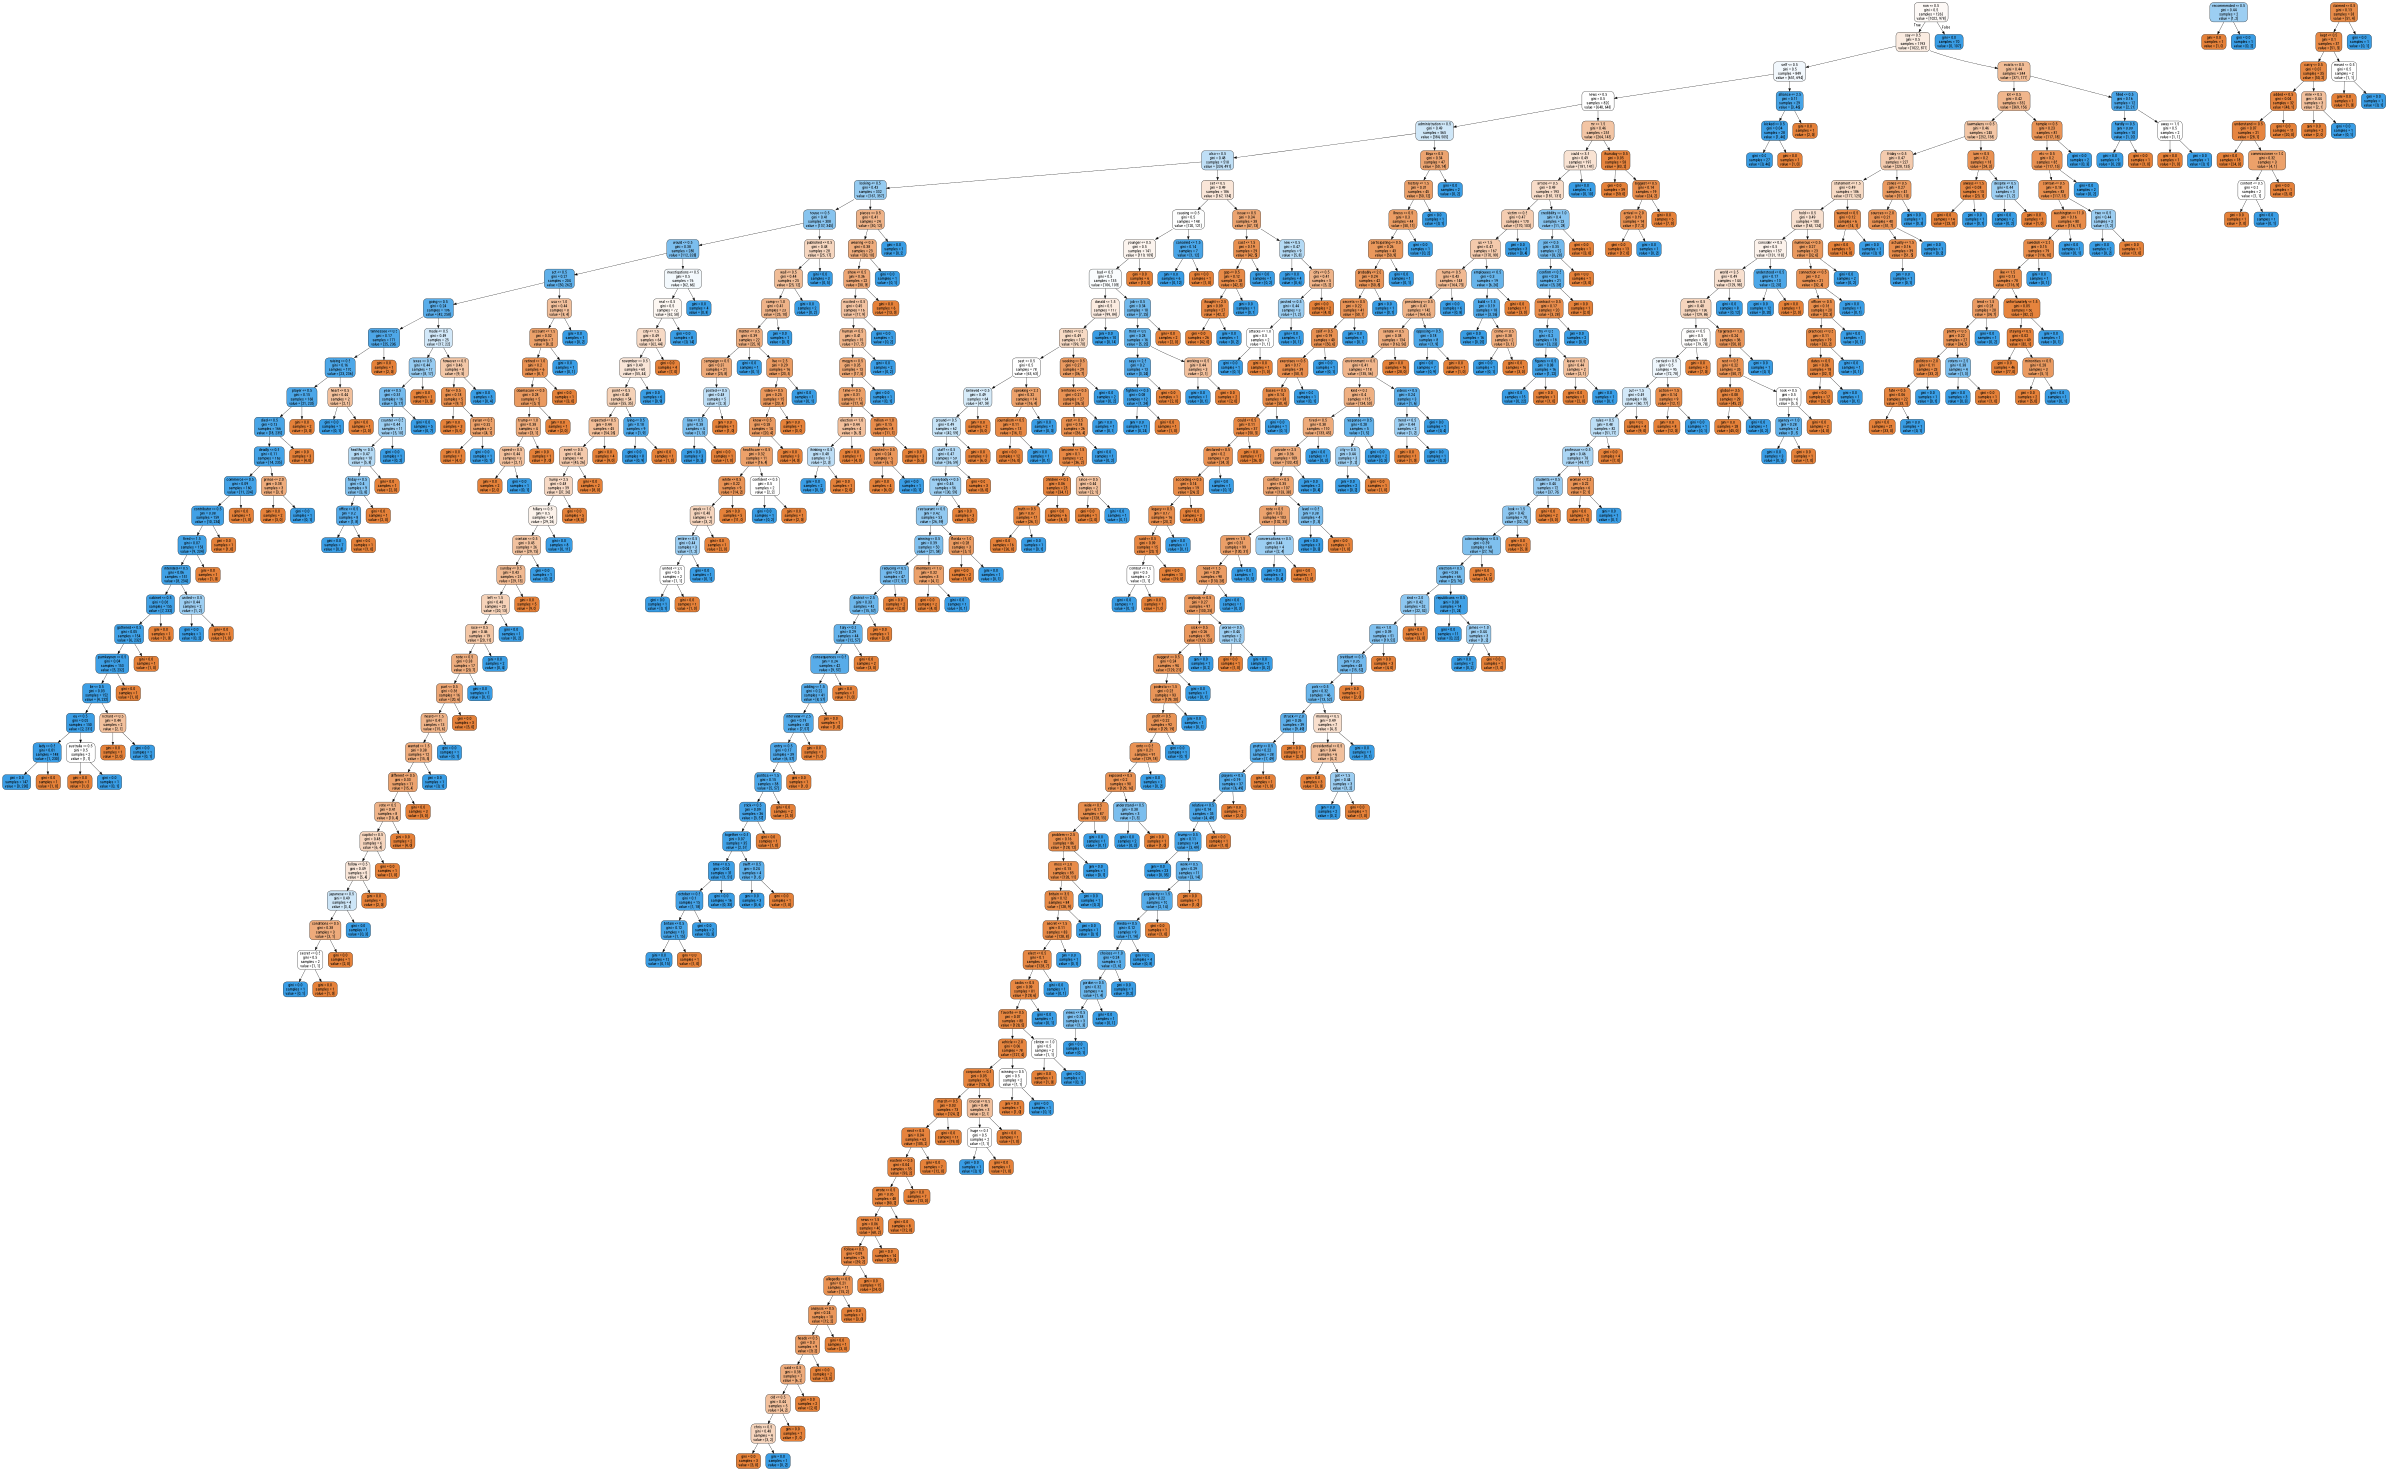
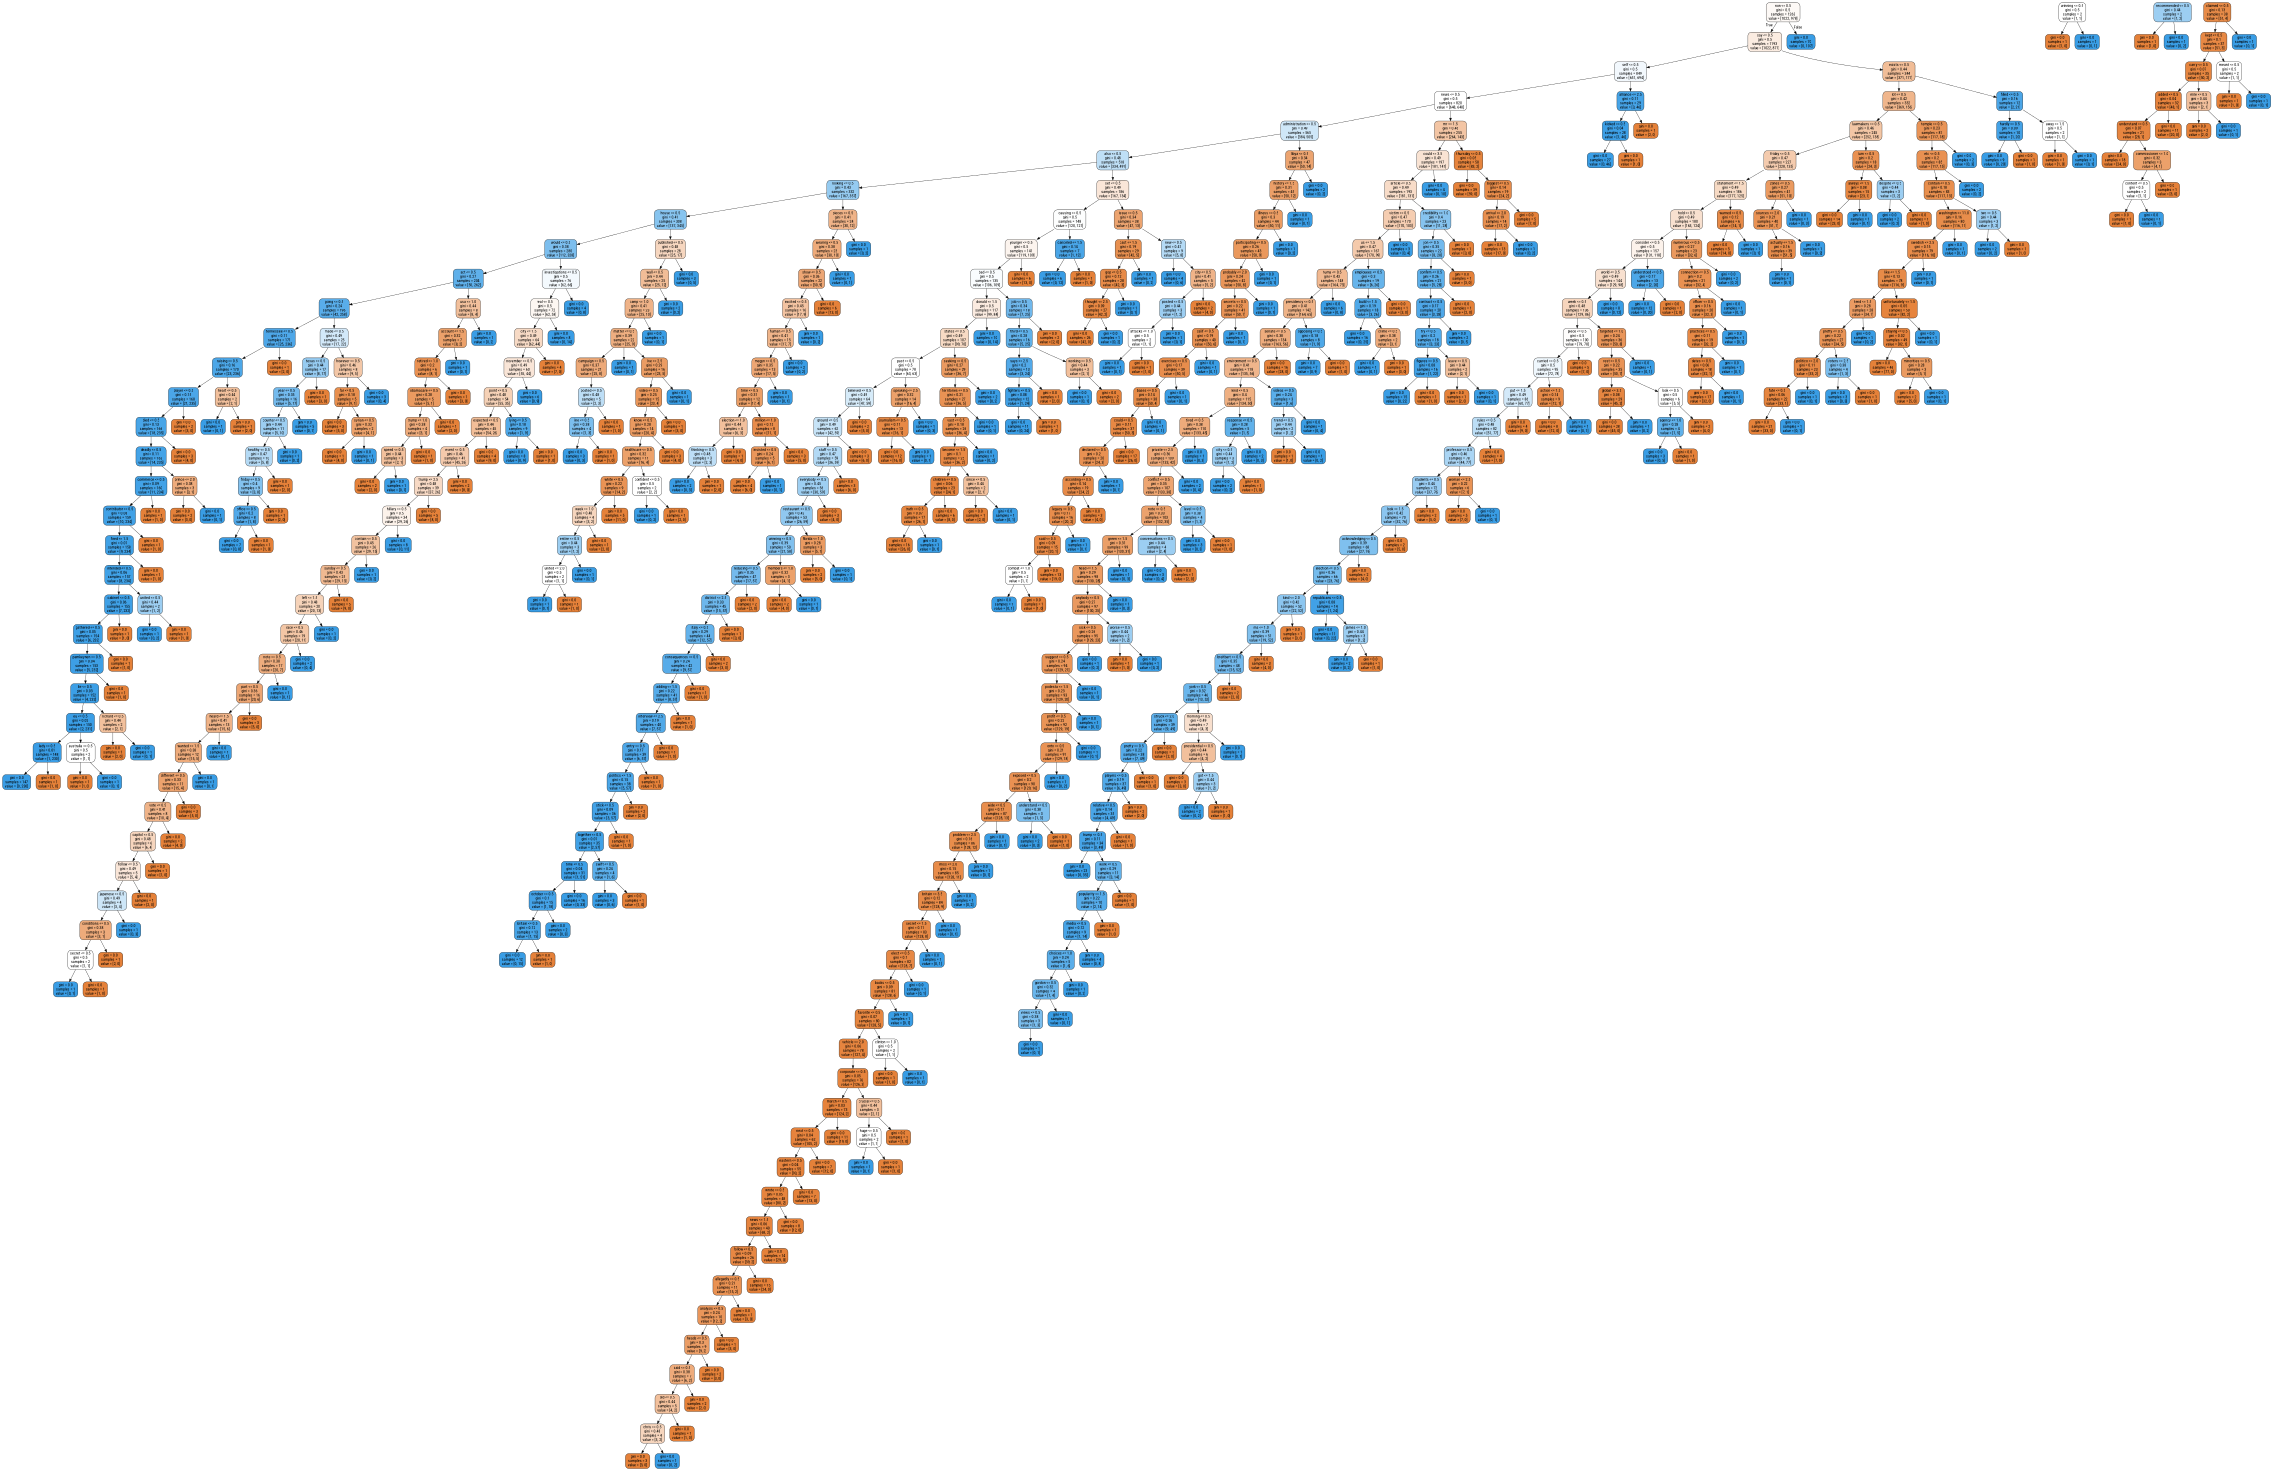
(1549, 308) -> (1431, 308)
(1012, 1062) -> none
